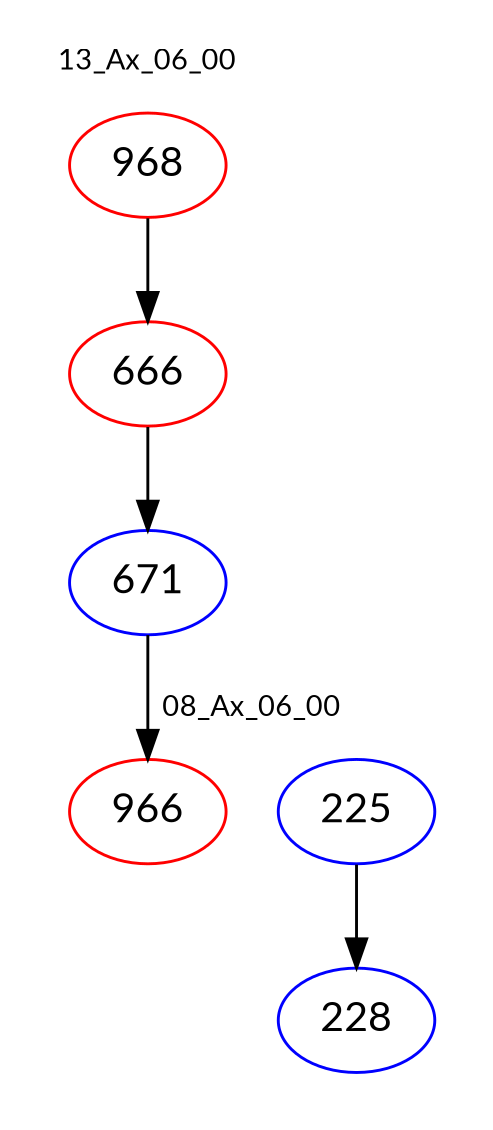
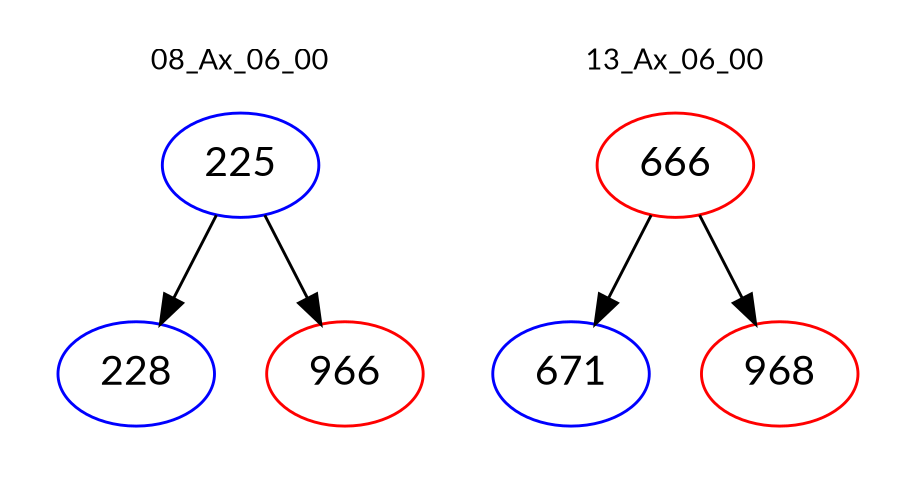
(148, 255) -> (721, 257)
(148, 699) -> (286, 257)
